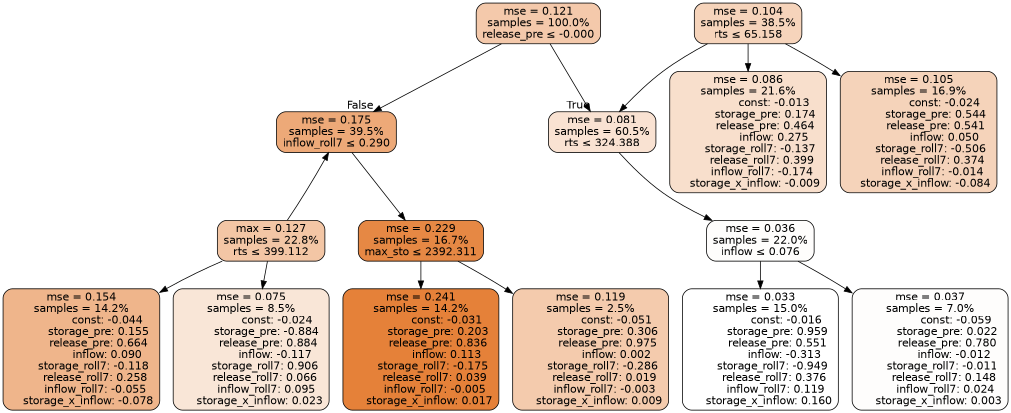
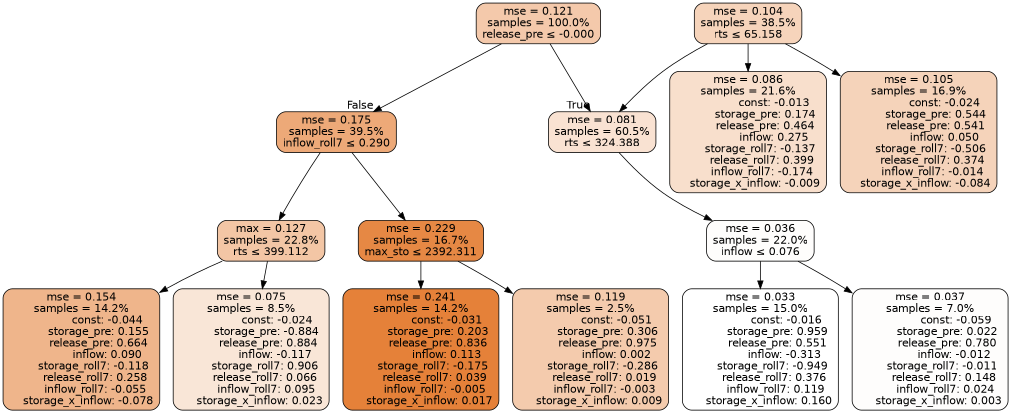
(307, 190) -> (301, 183)
